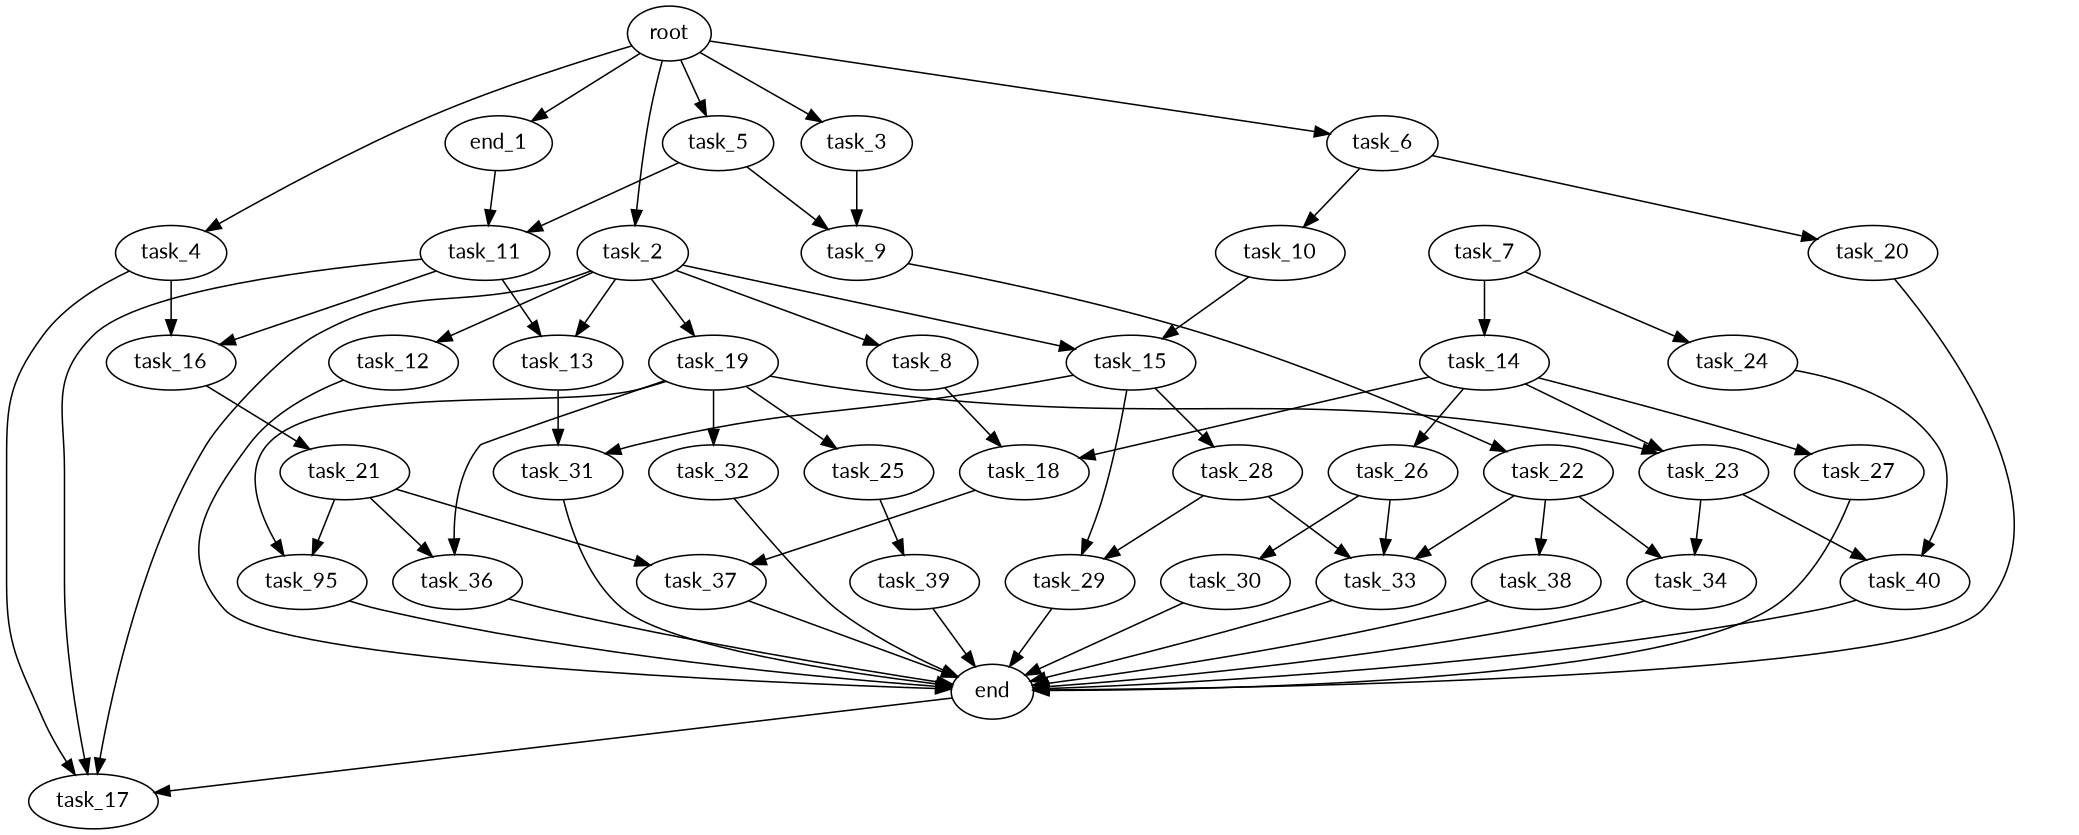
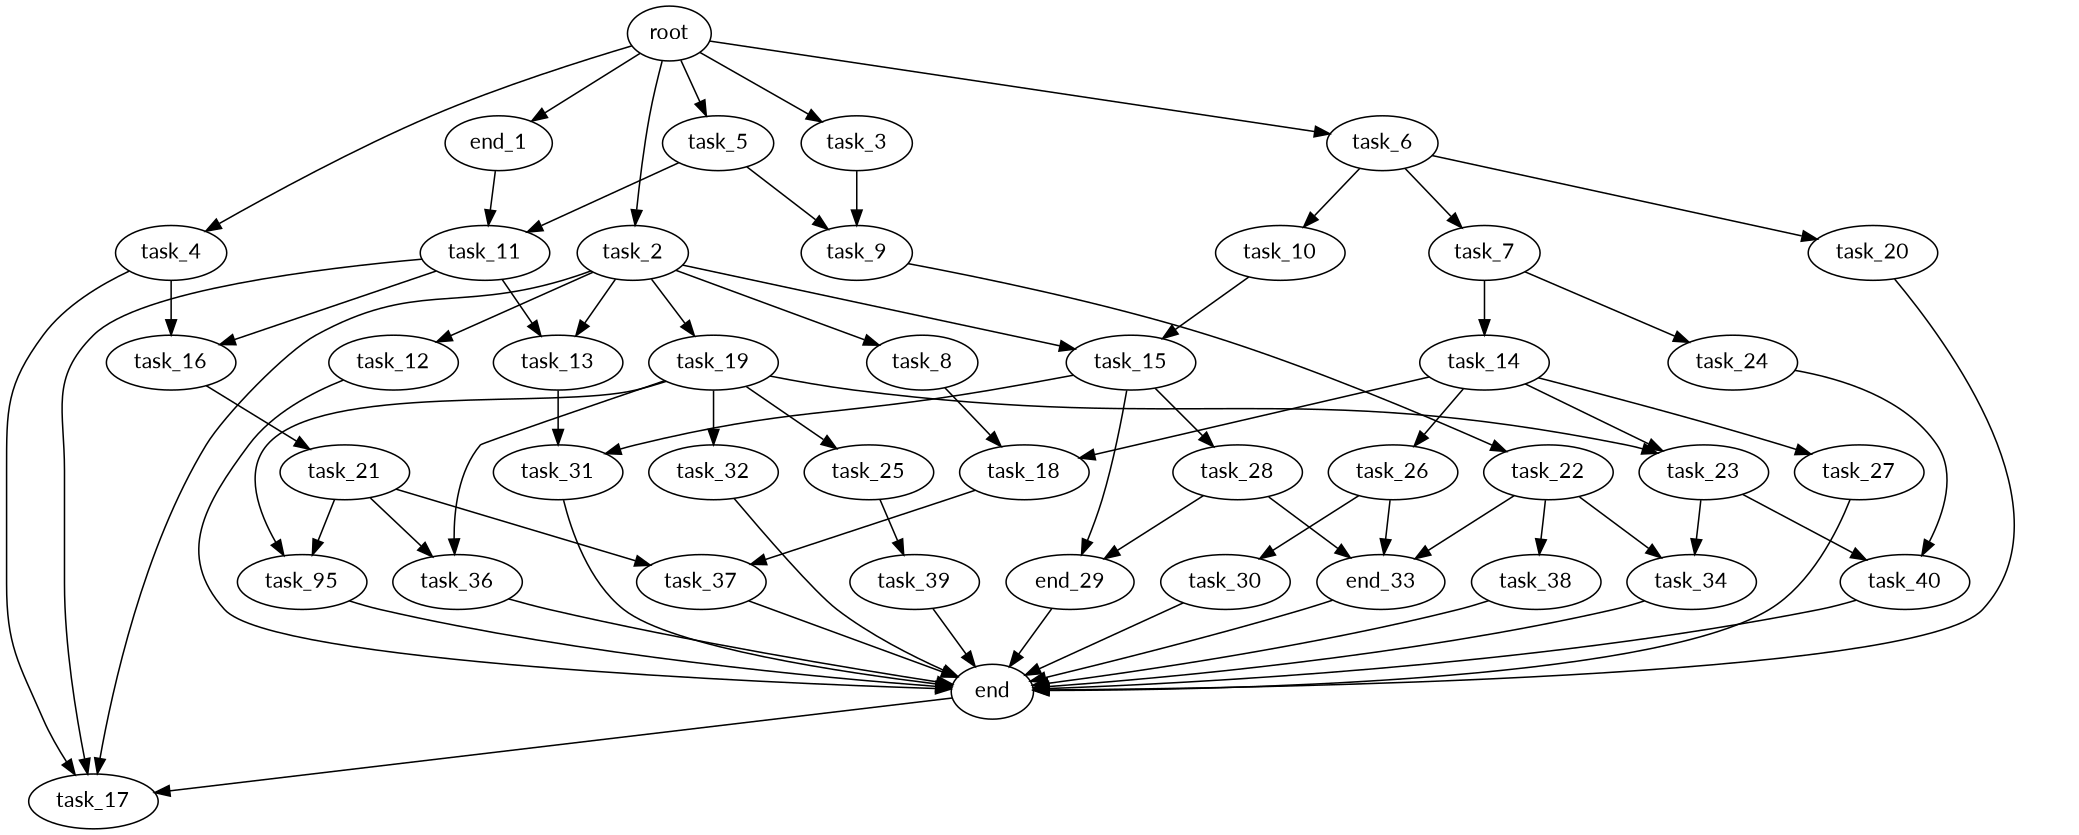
none -> (1428, 192)
(1070, 582) -> (1070, 582)
(1381, 582) -> (1381, 582)
